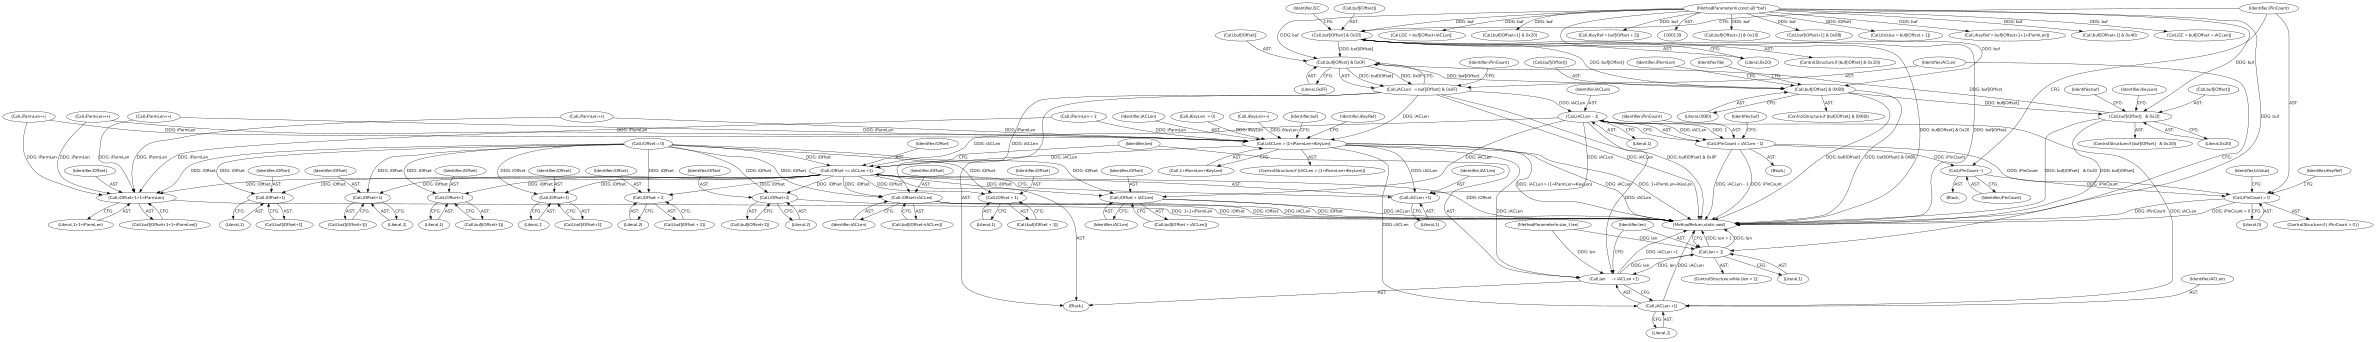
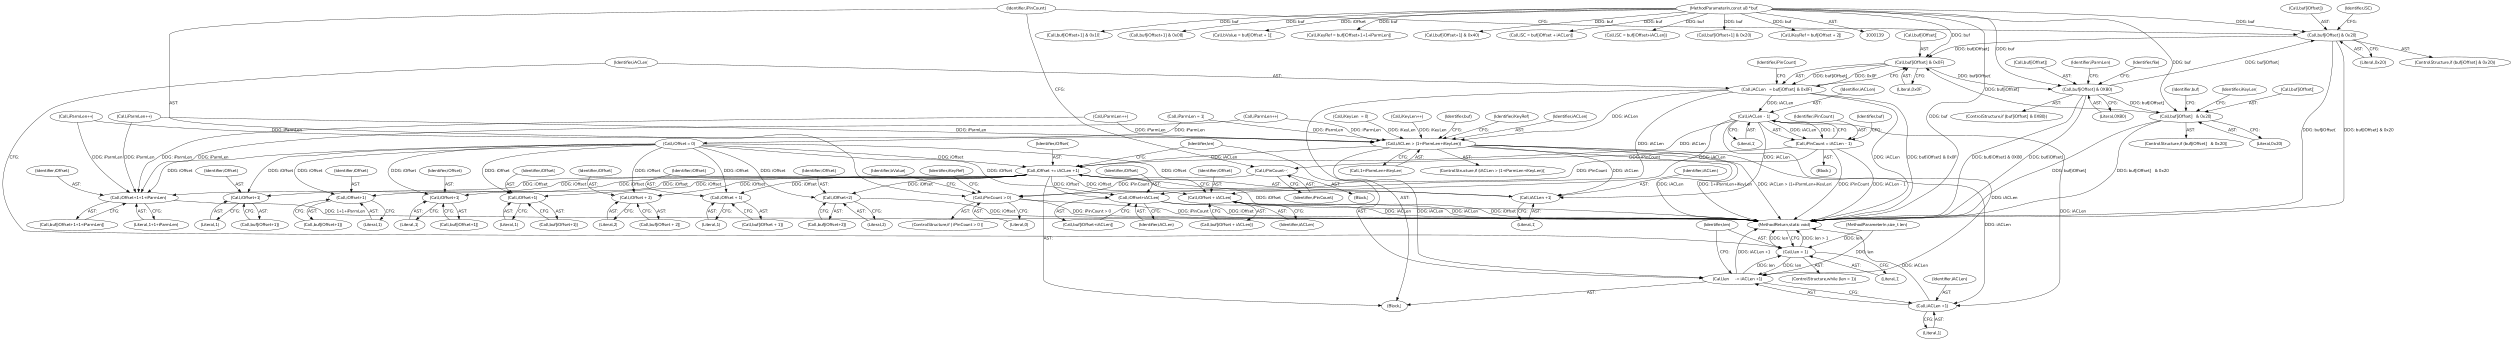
(589, 130) -> (946, 139)
